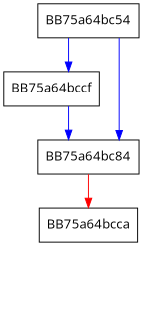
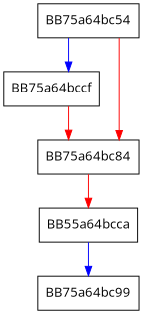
(119, 84) -> (119, 84)
(69, 118) -> (69, 118)
(88, 225) -> (88, 225)
none -> (88, 293)
